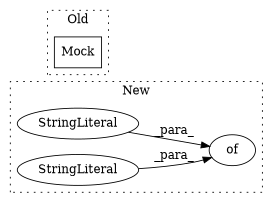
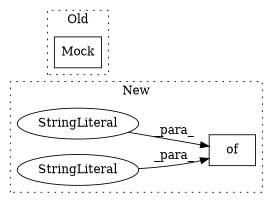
(232, 150) -> (232, 150)
